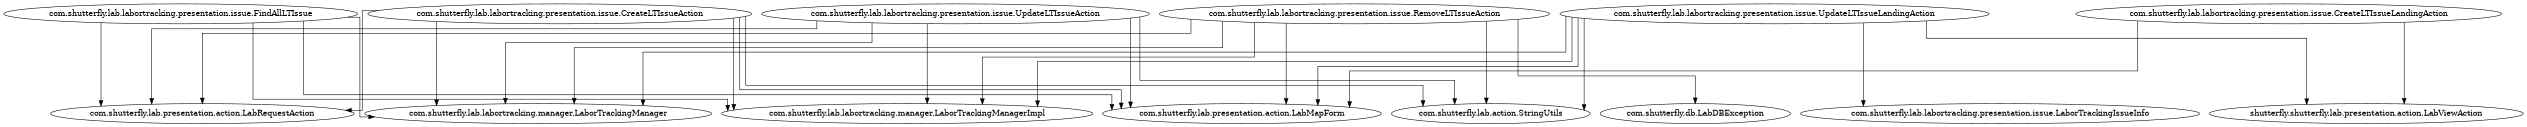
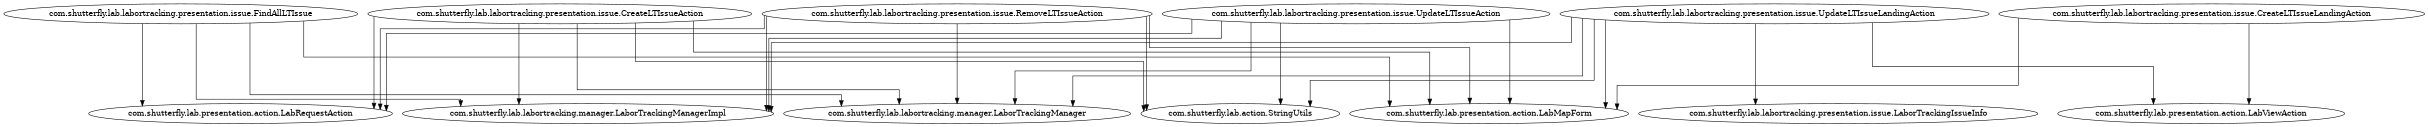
(1695, 114) -> none
(2366, 114) -> (2201, 114)
